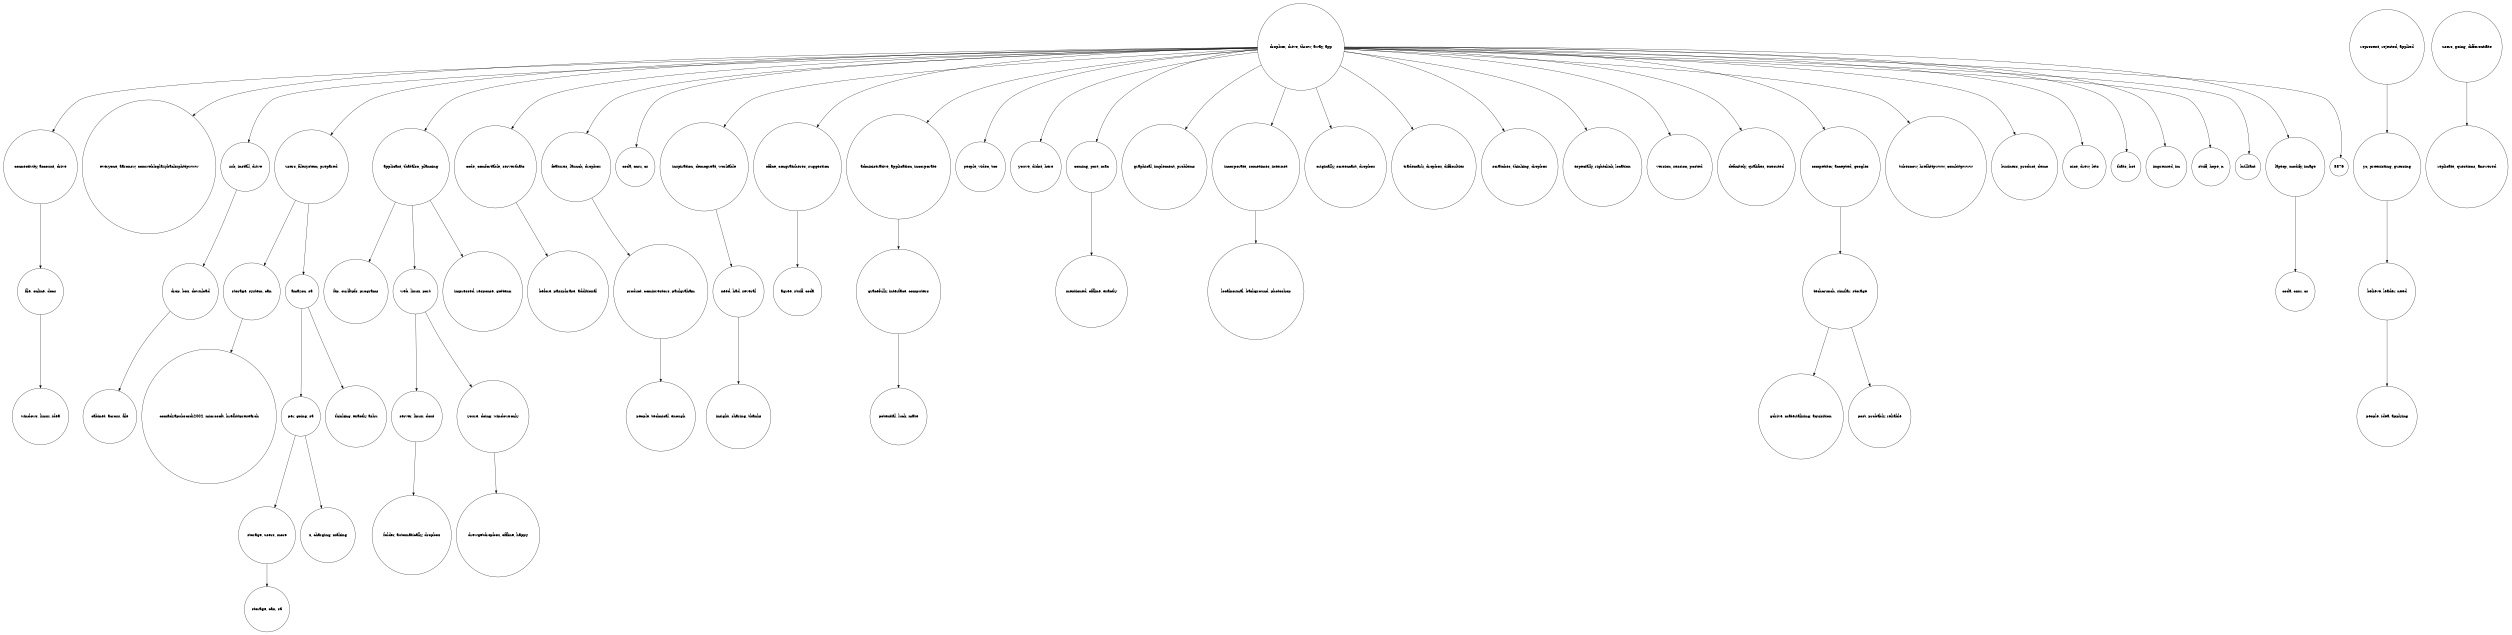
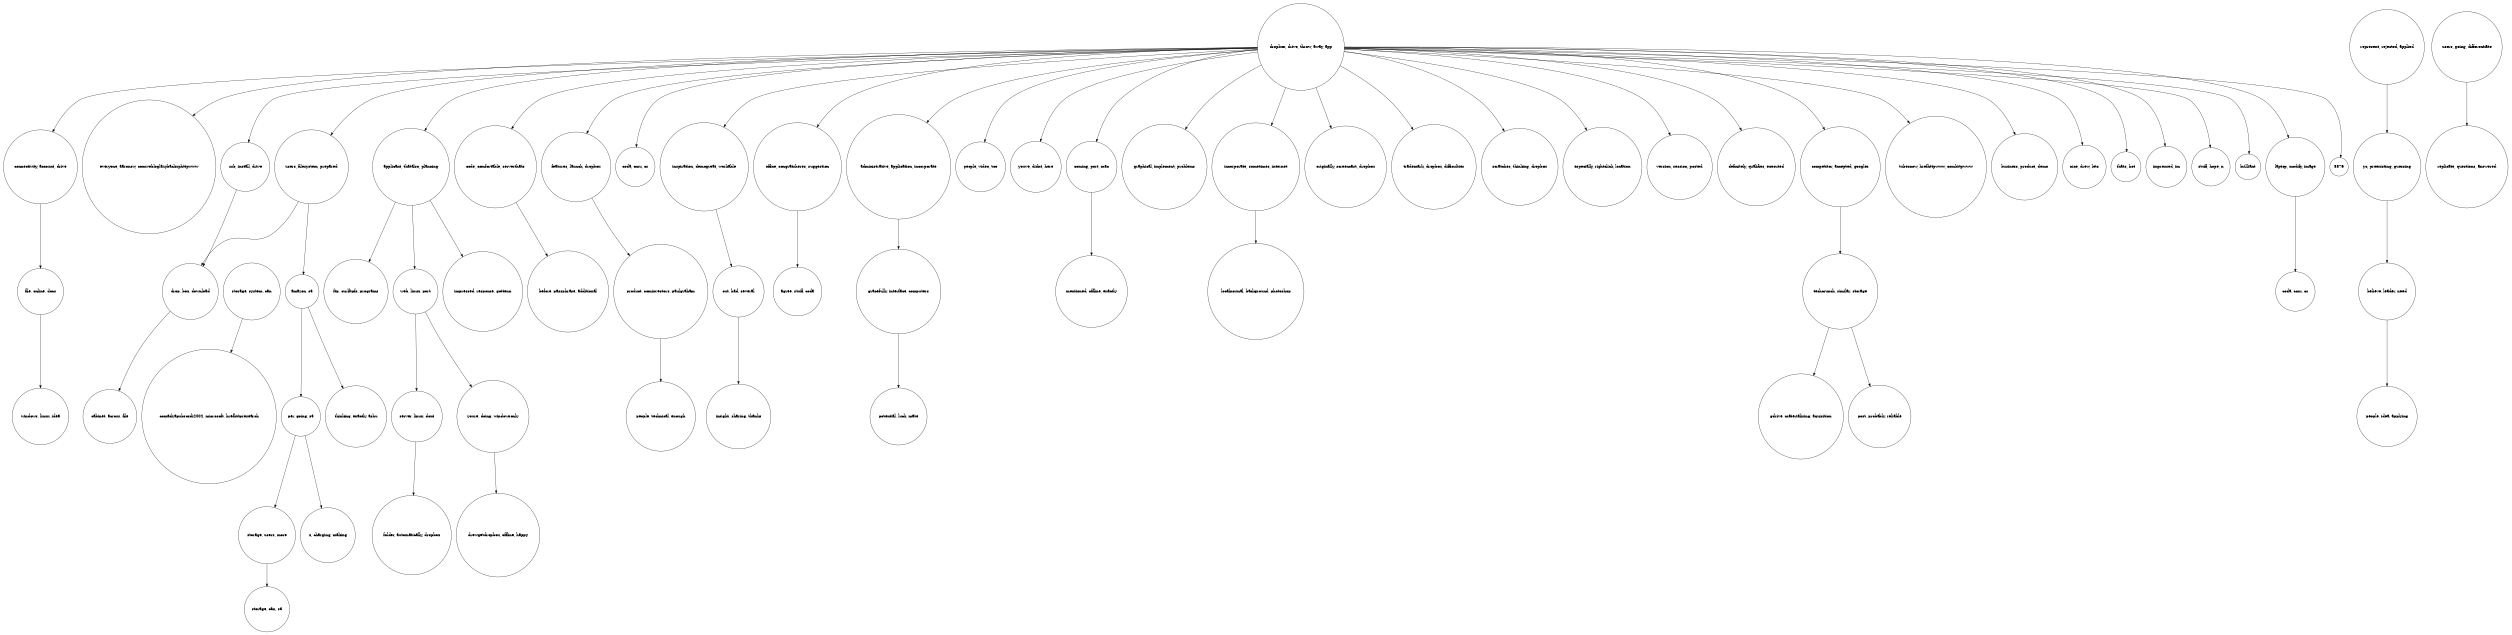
(280, 232) -> (254, 239)
(738, 291) -> (738, 291)
